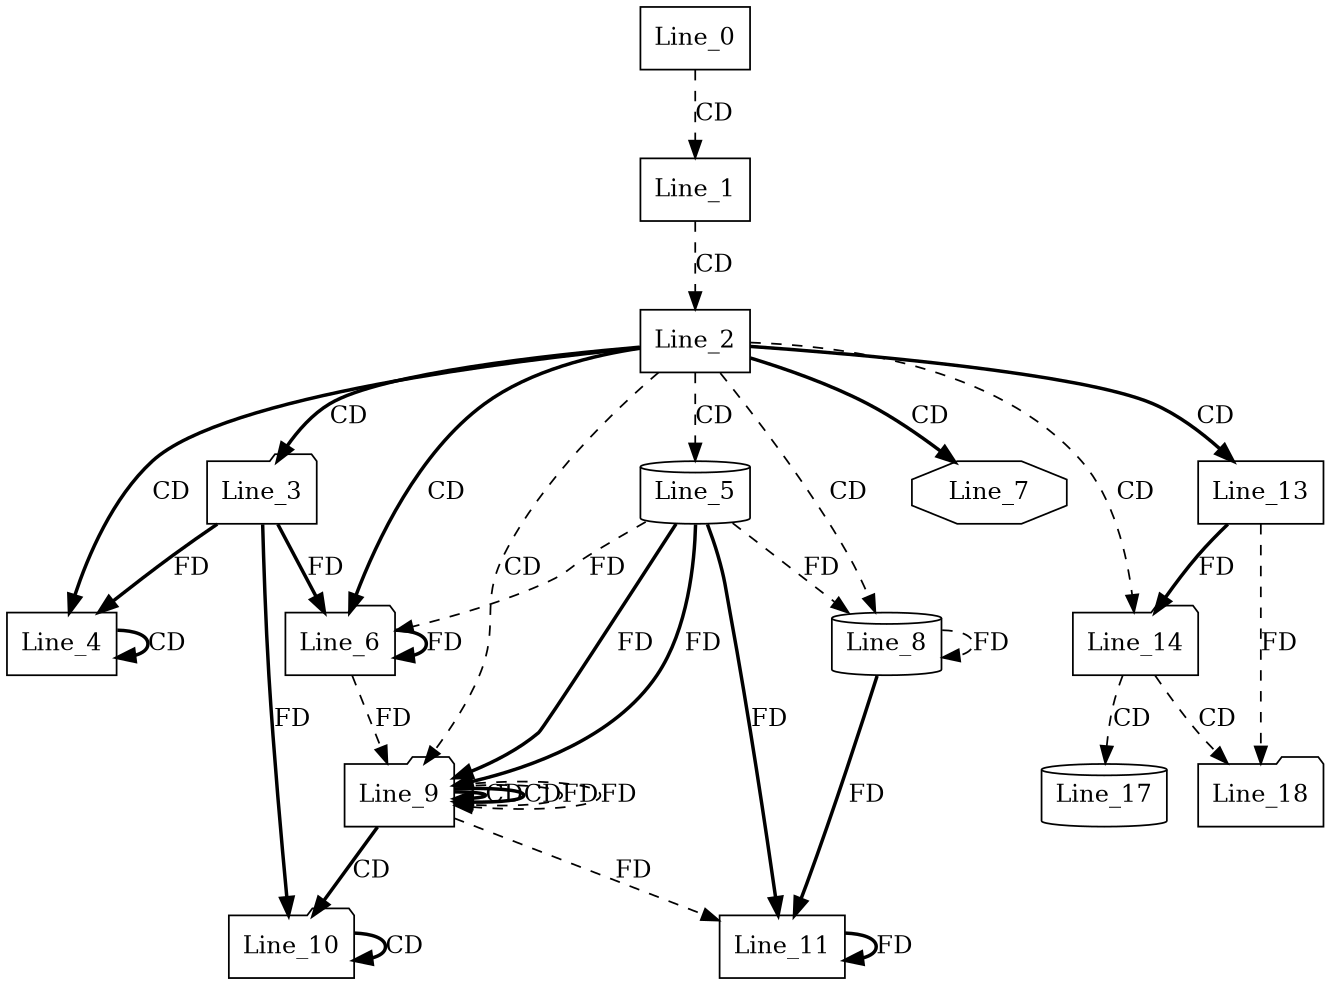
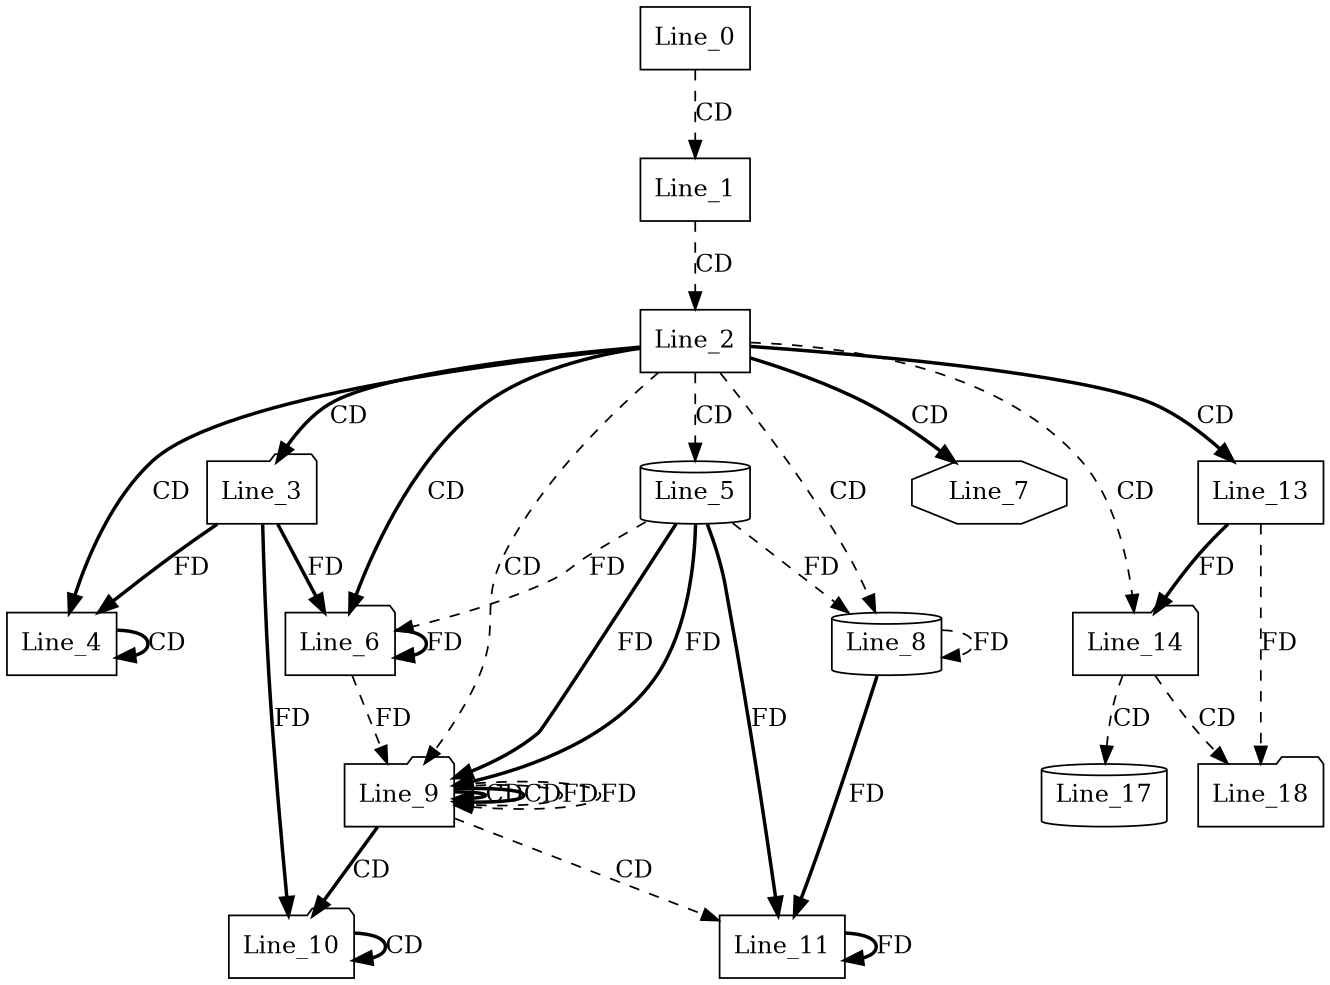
(634, 871) -> (634, 871)
